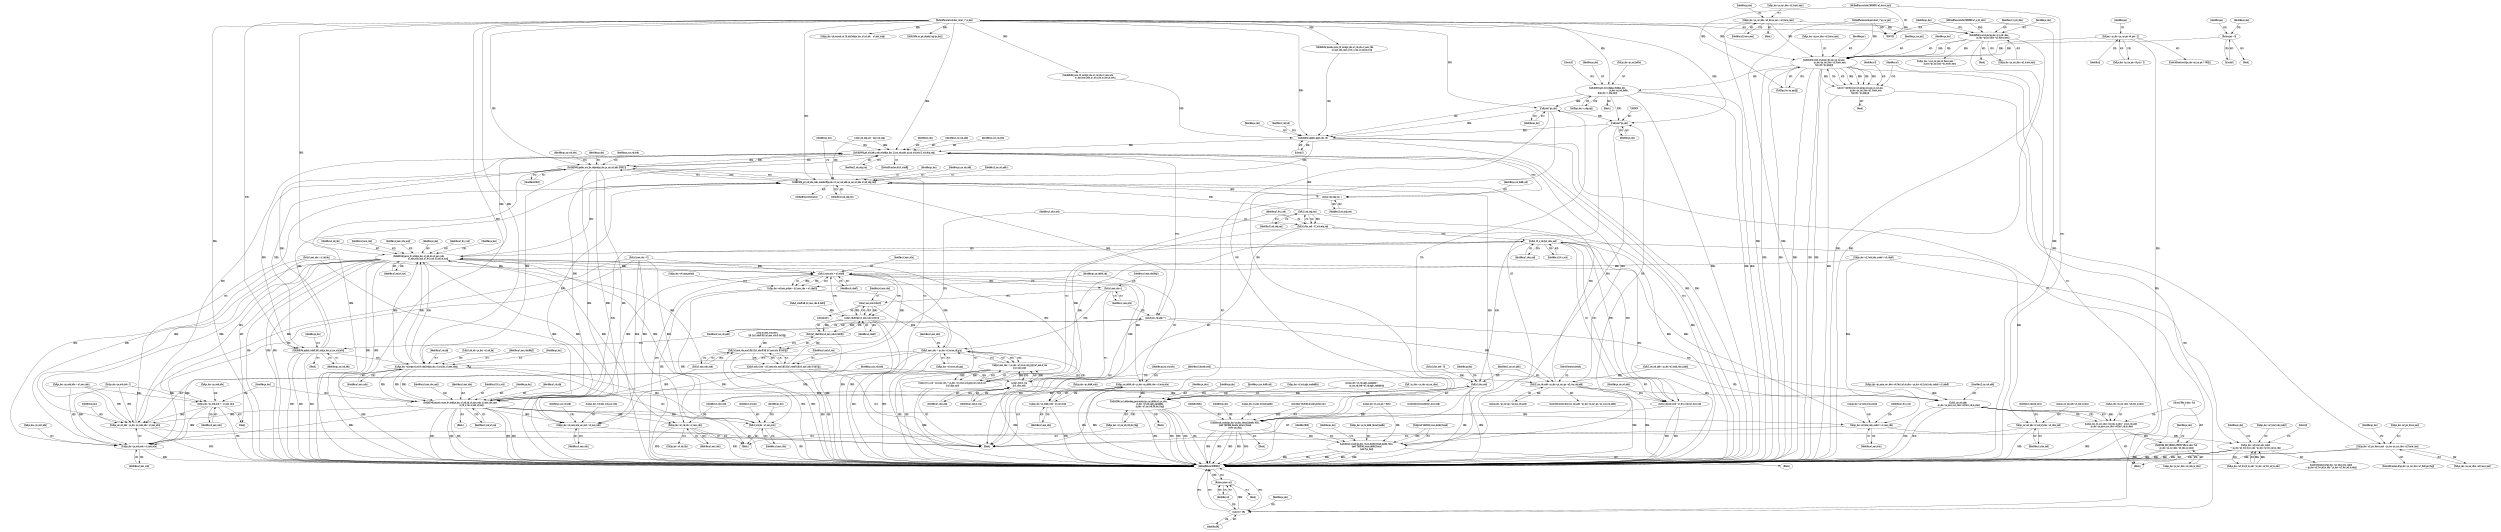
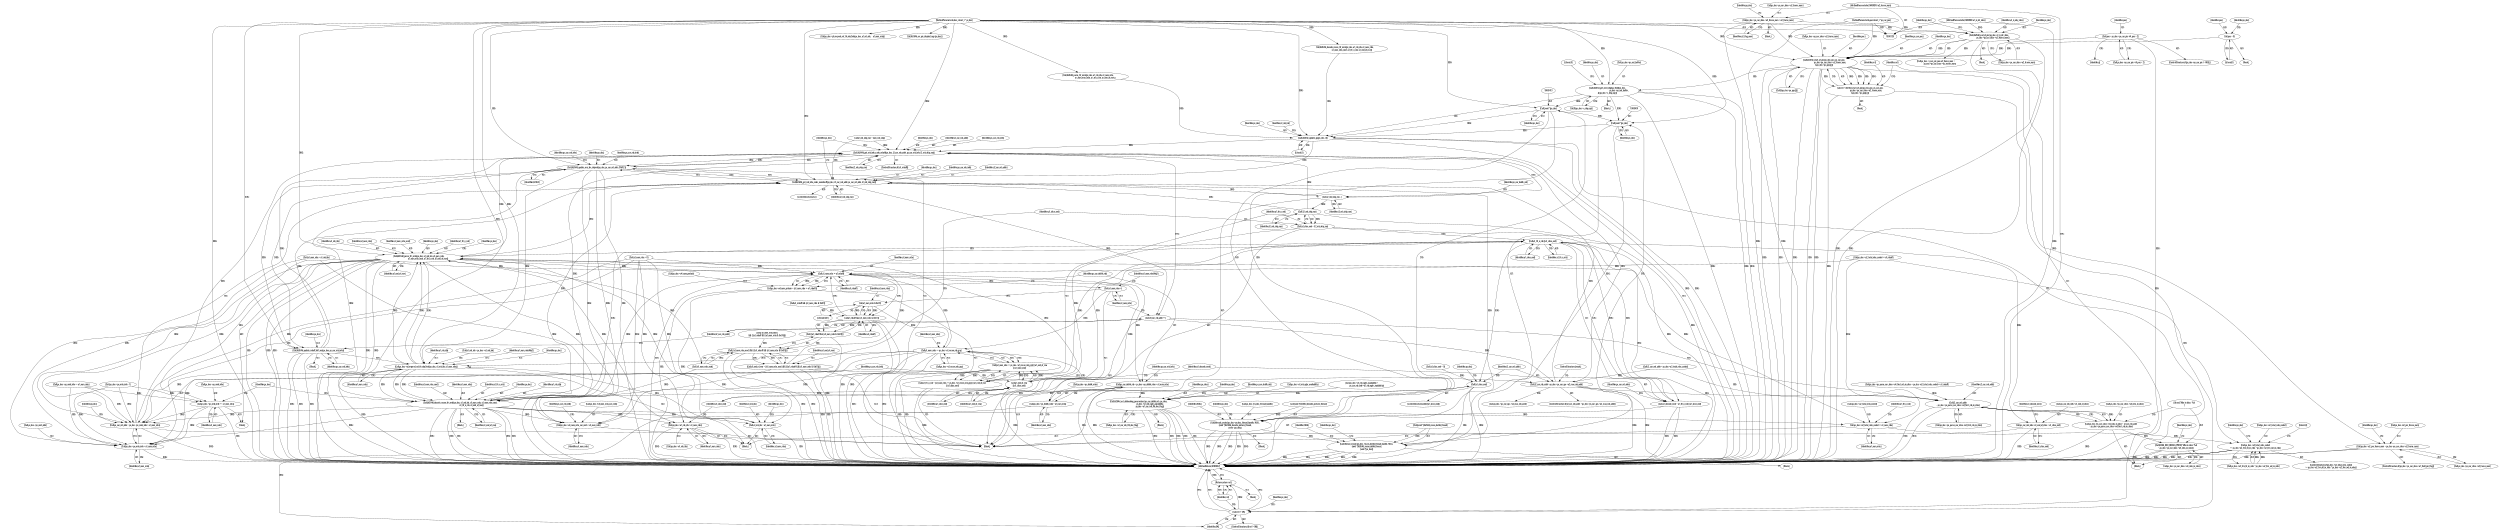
(1720, 20) -> (1821, 13)
(2012, 20) -> (2012, 20)
(1743, 37) -> (1743, 37)
(2229, 37) -> (2229, 37)
(2107, 50) -> (2098, 46)
none -> (1548, 91)
(807, 197) -> (807, 197)
none -> (1320, 204)
none -> (835, 307)
none -> (518, 374)
(1421, 385) -> none
(1526, 393) -> none
(1331, 396) -> (1230, 262)
(1308, 404) -> (1308, 404)
(1377, 404) -> none
(1367, 425) -> none
none -> (1959, 425)
(682, 435) -> (677, 436)
(632, 438) -> (133, 436)
(1075, 457) -> (336, 517)
none -> (1245, 527)
